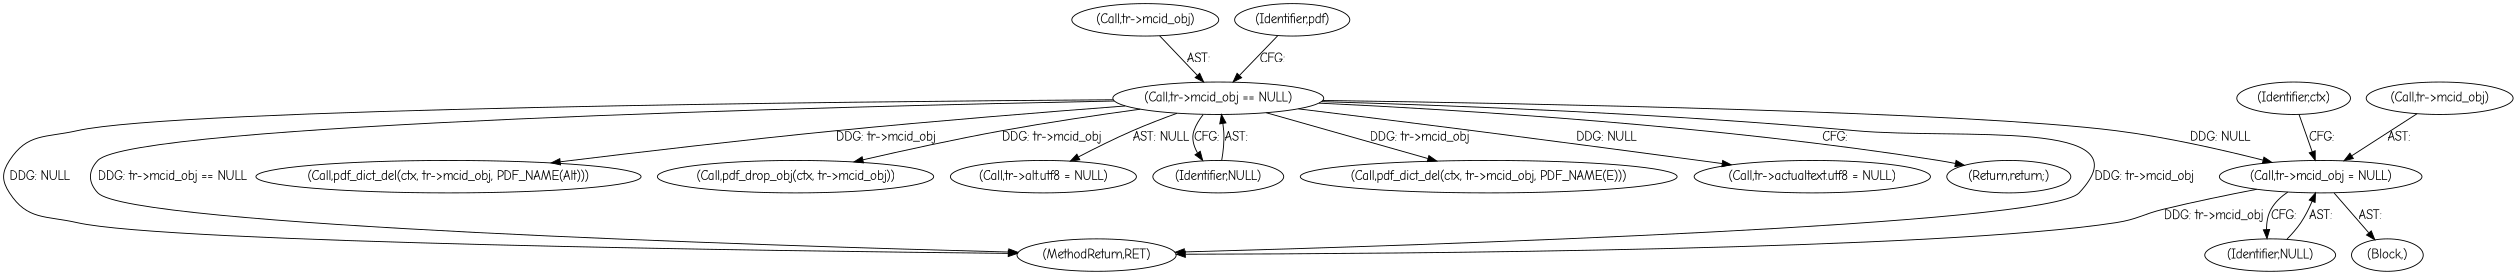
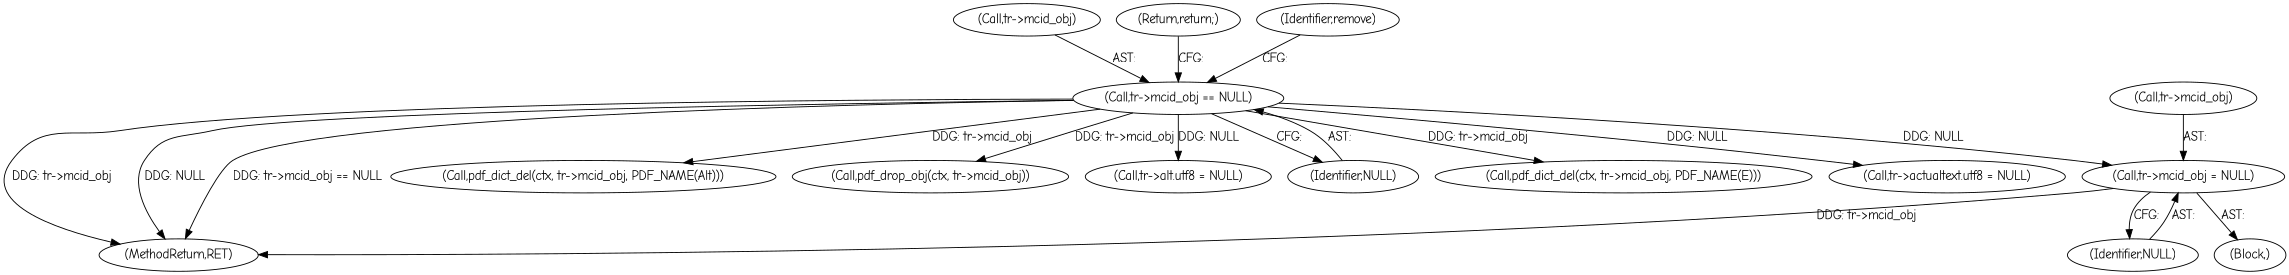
(1292, 20) -> (1328, 20)
(2294, 98) -> none
(1638, 125) -> (1178, 55)
(1161, 137) -> (1208, 137)
